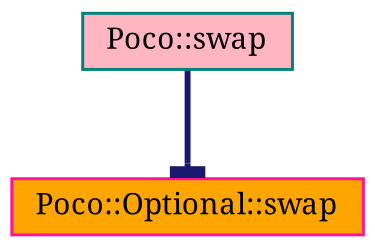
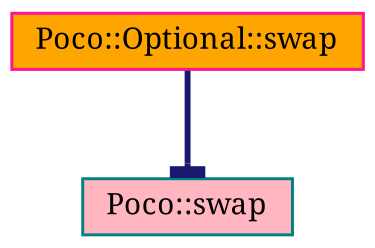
(188, 117) -> (188, 117)
